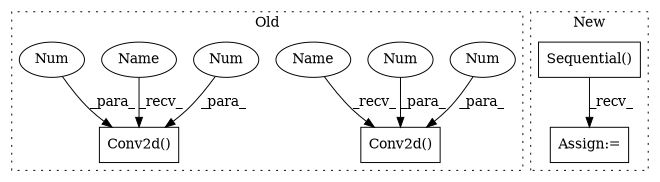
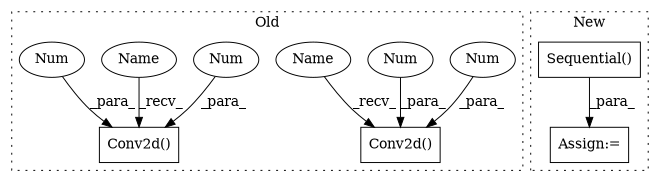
(611, 102) -> (612, 102)
